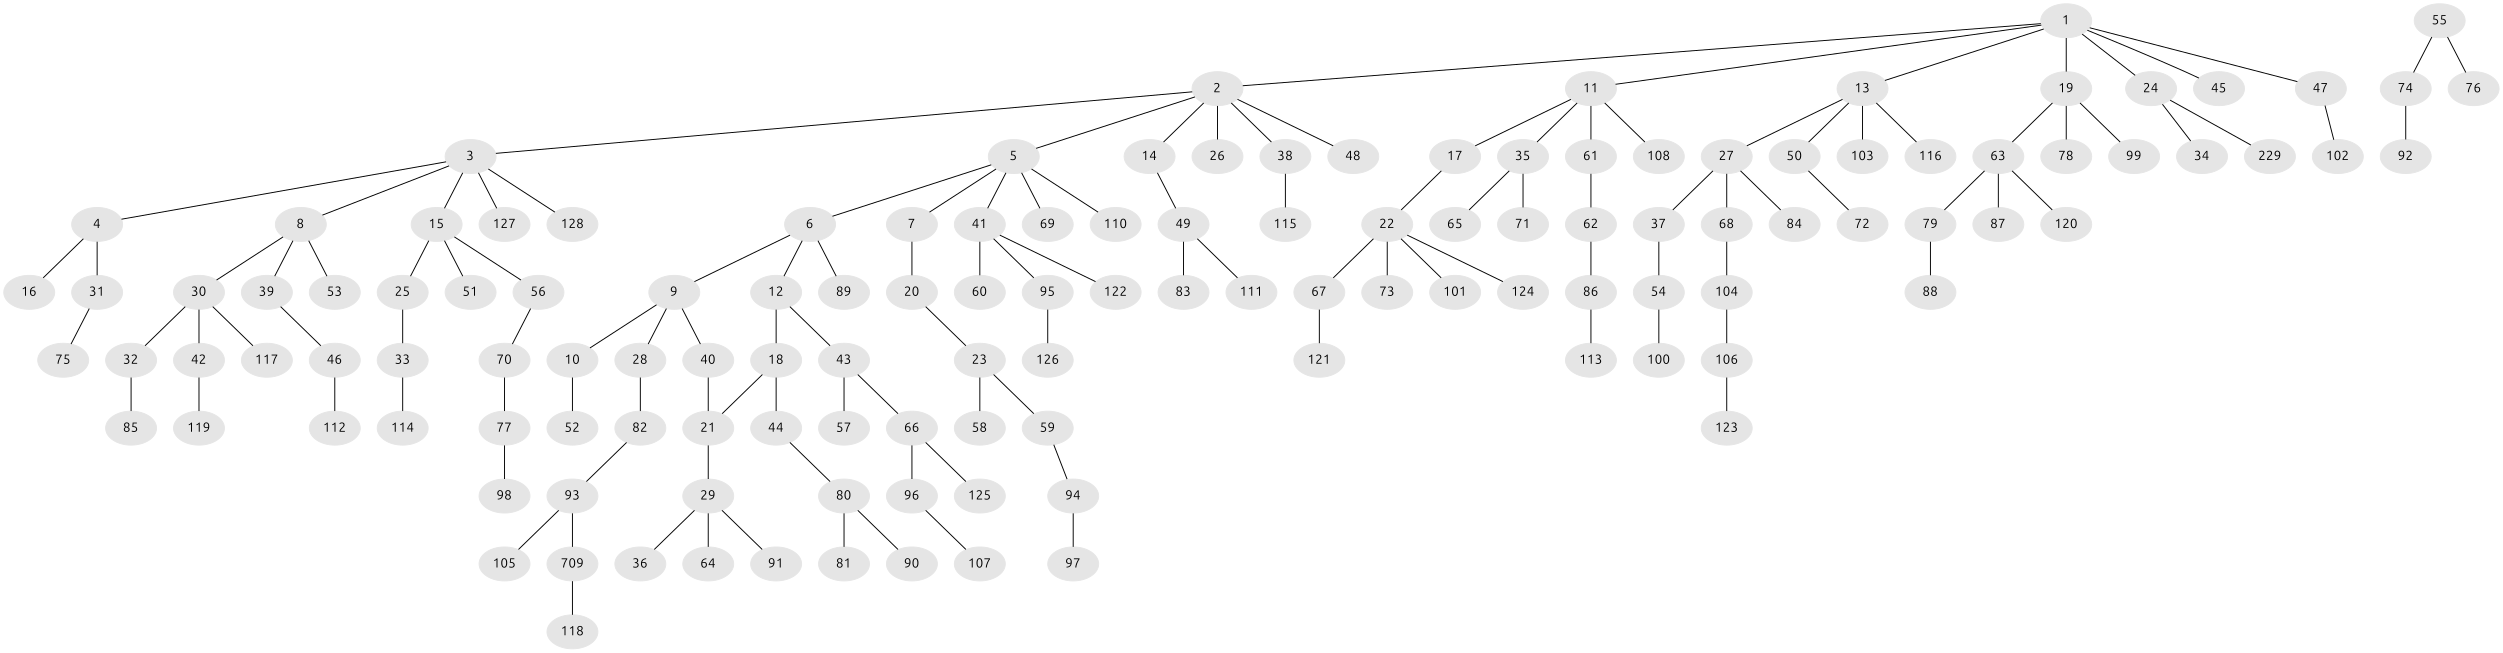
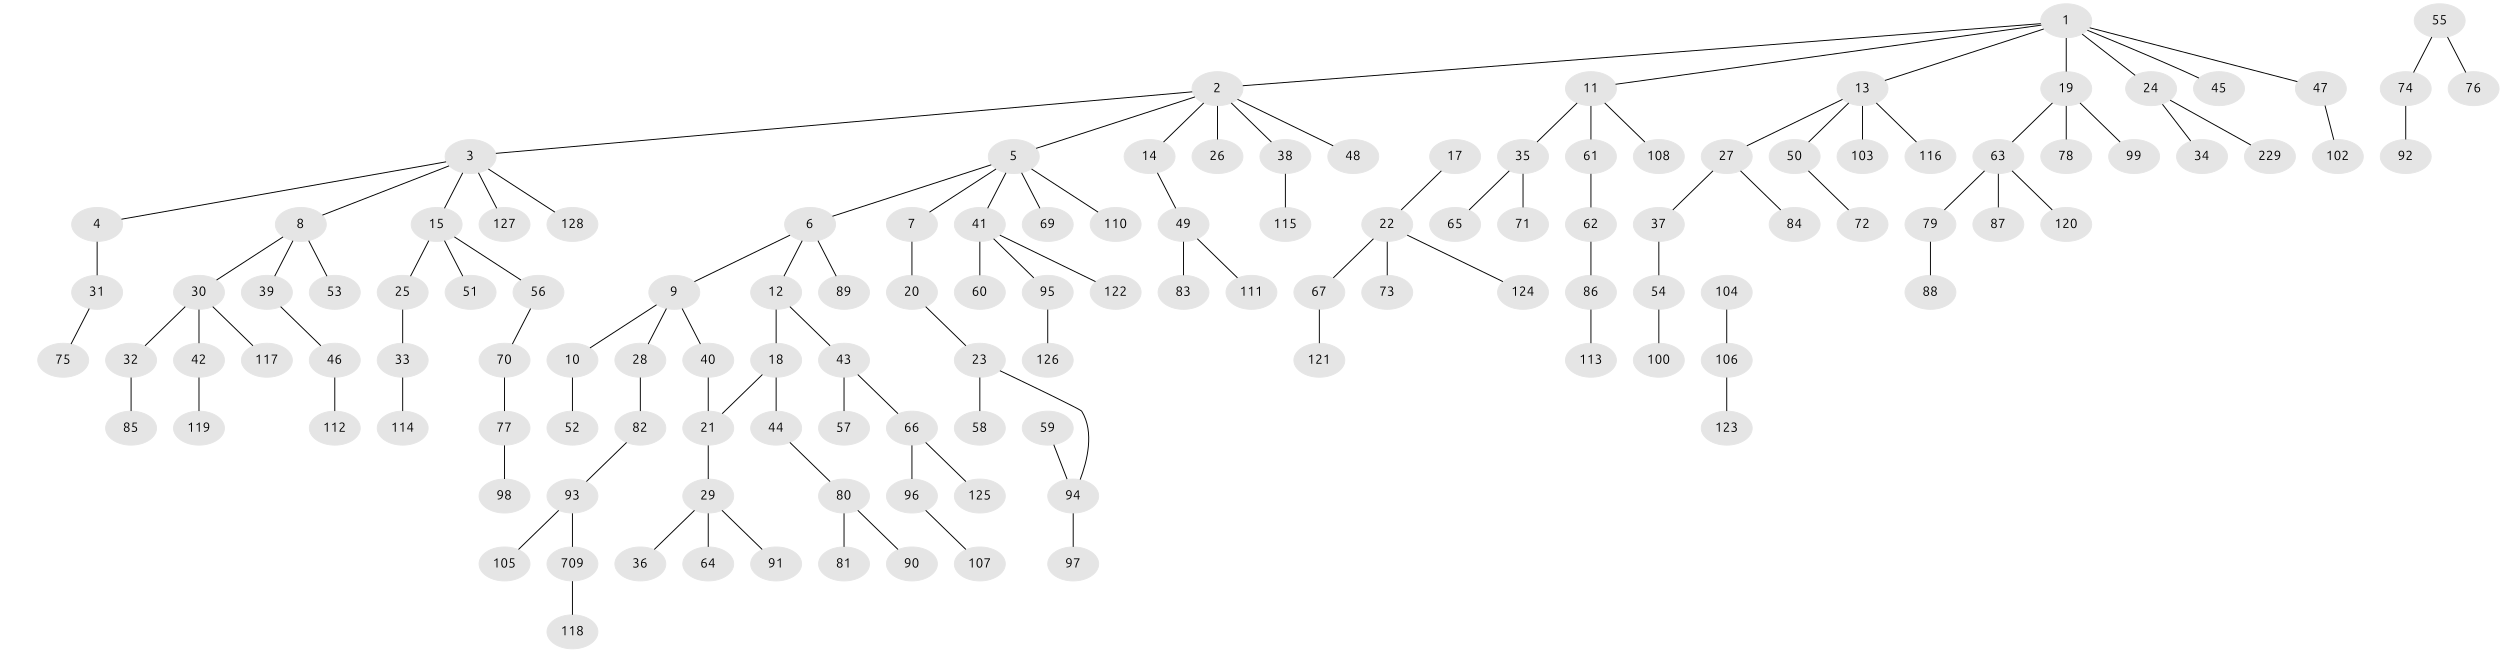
(1523, 123) -> none
(1727, 224) -> none
(29, 292) -> none
(1455, 292) -> none
(1014, 394) -> (1073, 406)
